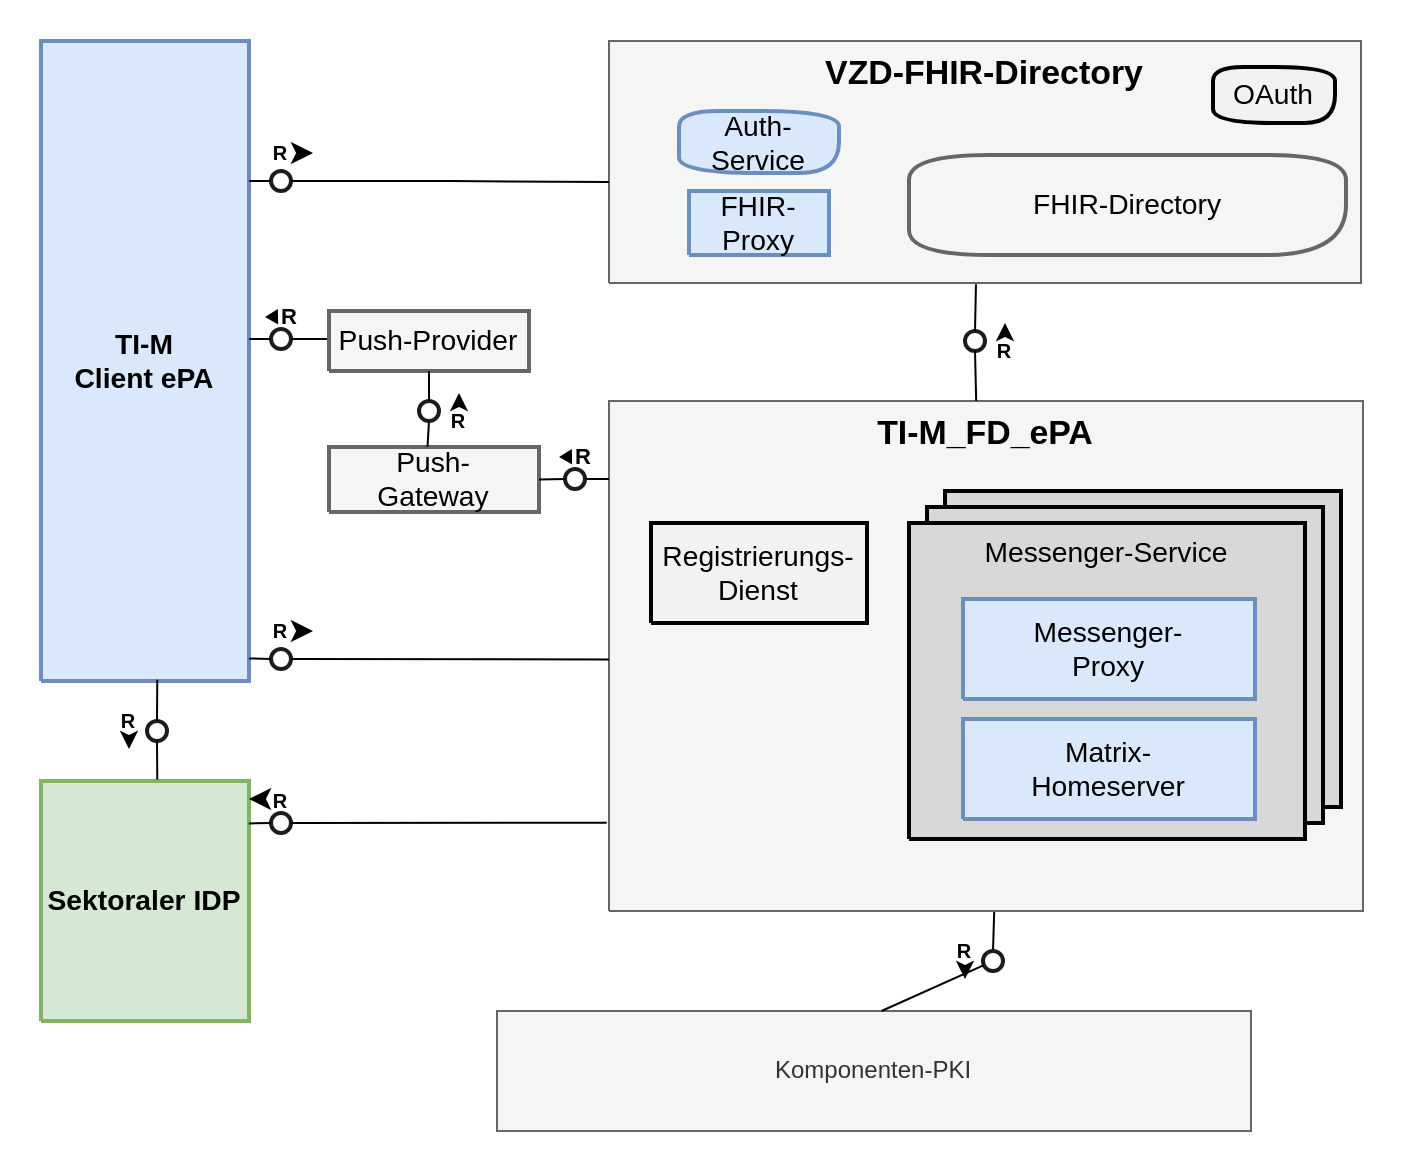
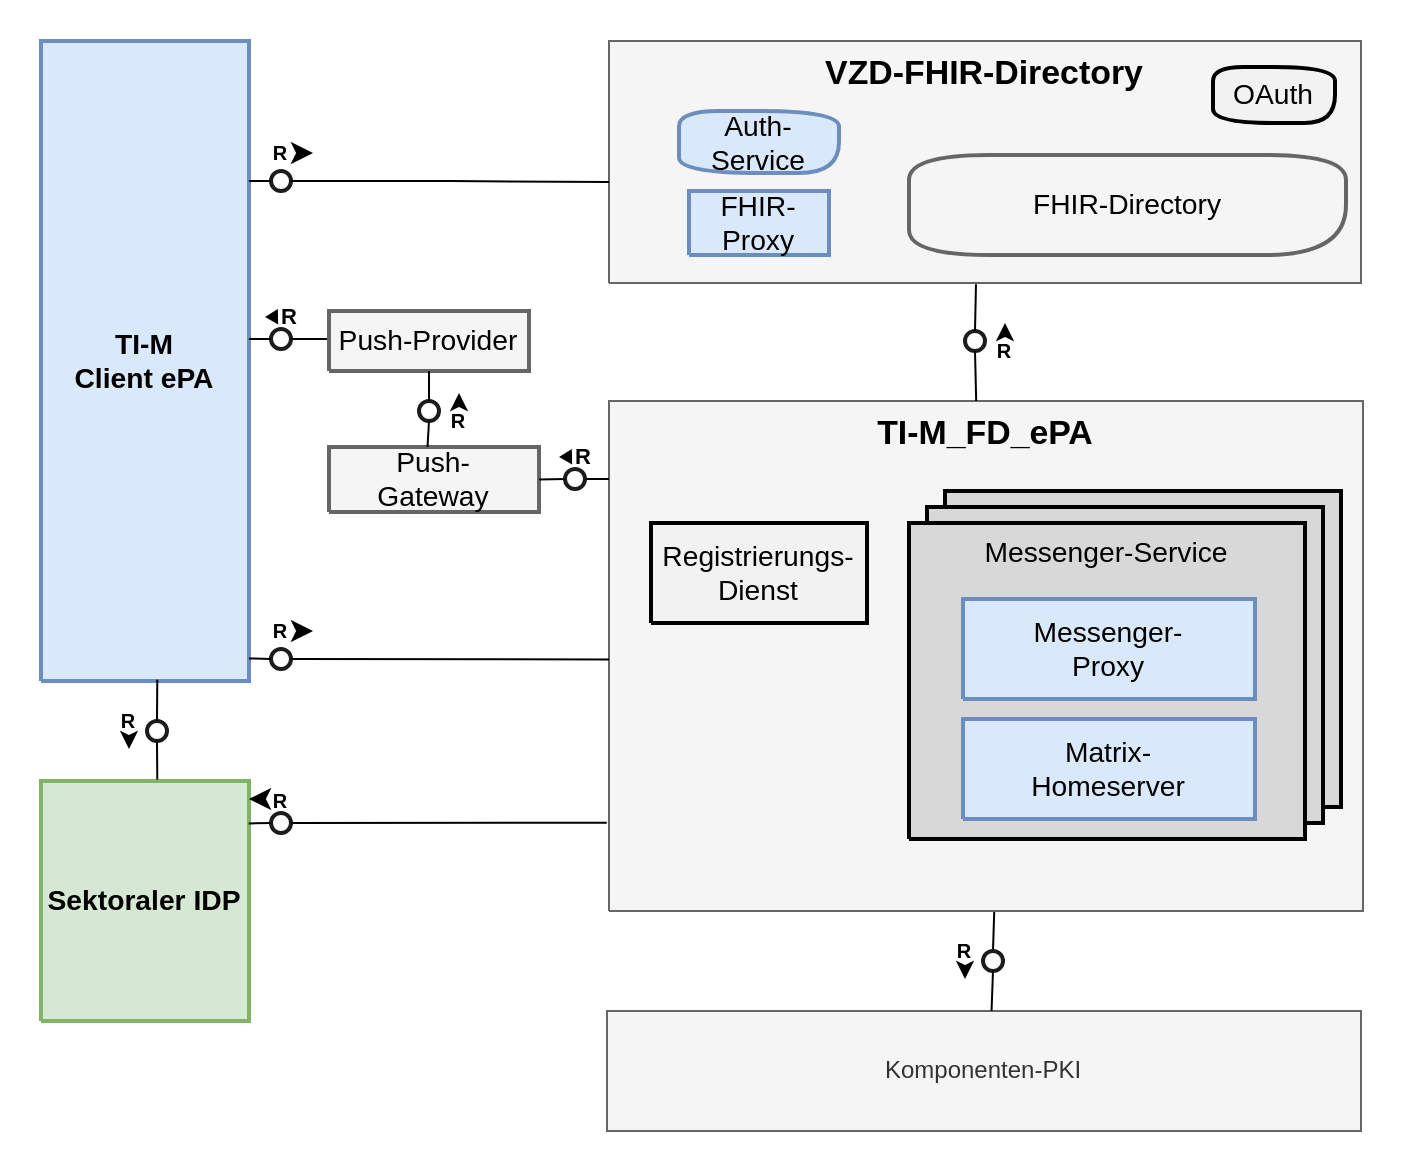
(874, 1071) -> (984, 1071)
